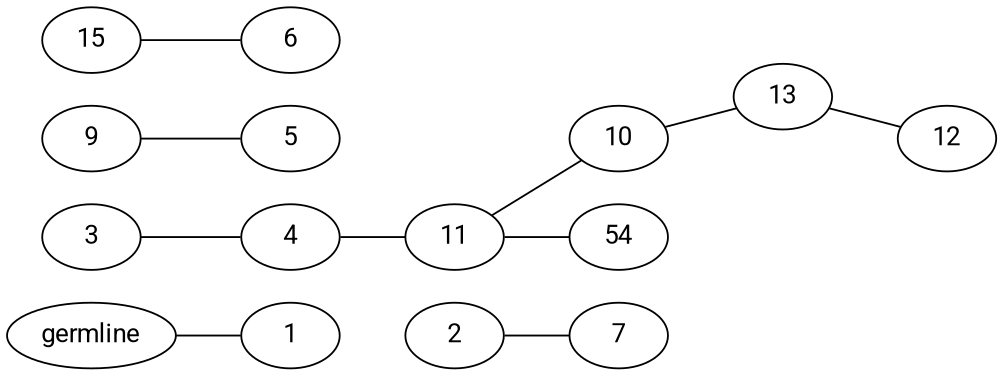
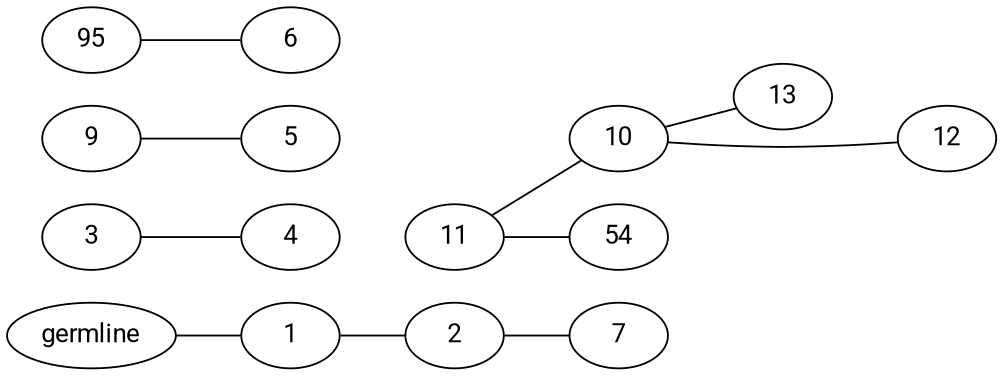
(91, 40) -> (91, 40)
(865, 118) -> (783, 147)
(373, 237) -> none
none -> (373, 336)
